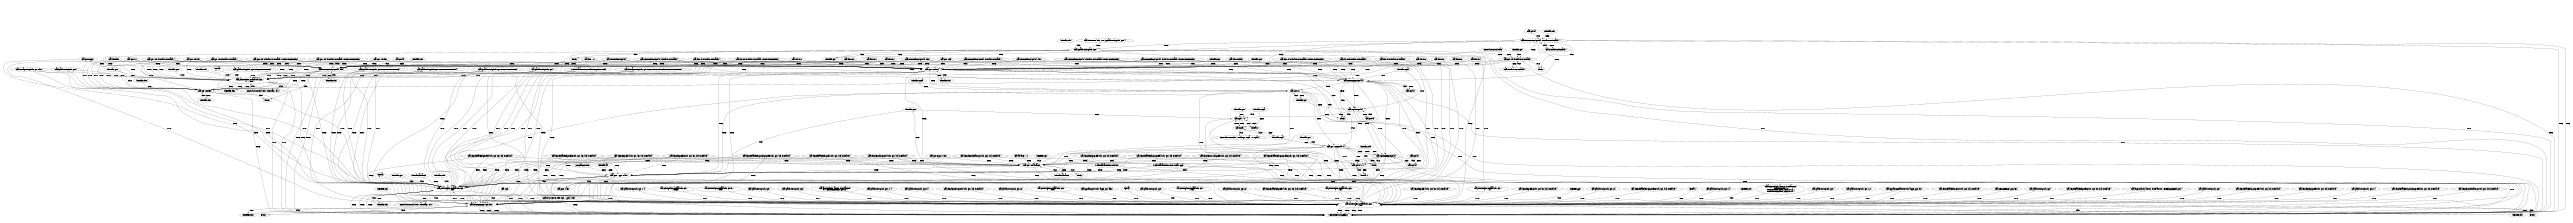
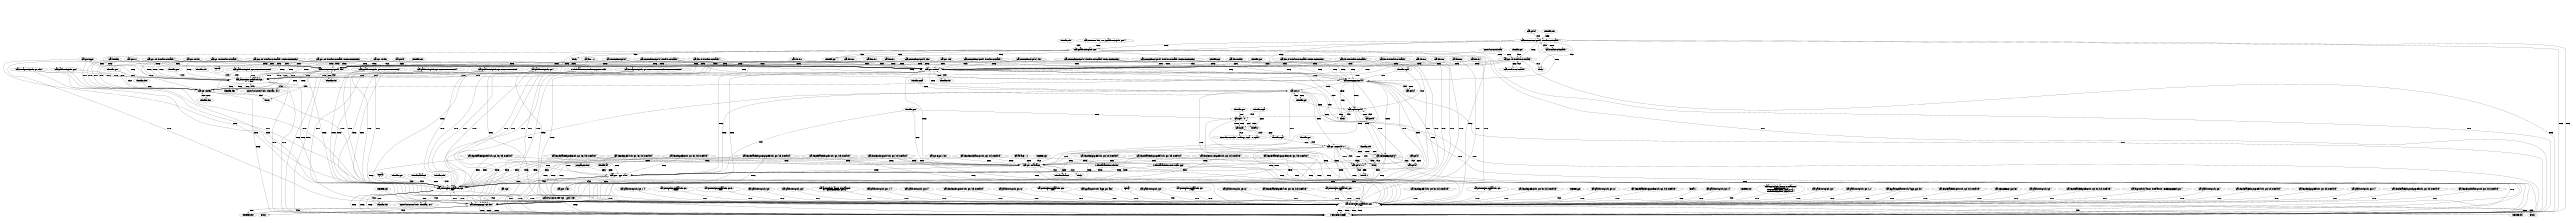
(757, 59) -> none
(1351, 130) -> (1348, 156)
(1338, 215) -> (1338, 215)
